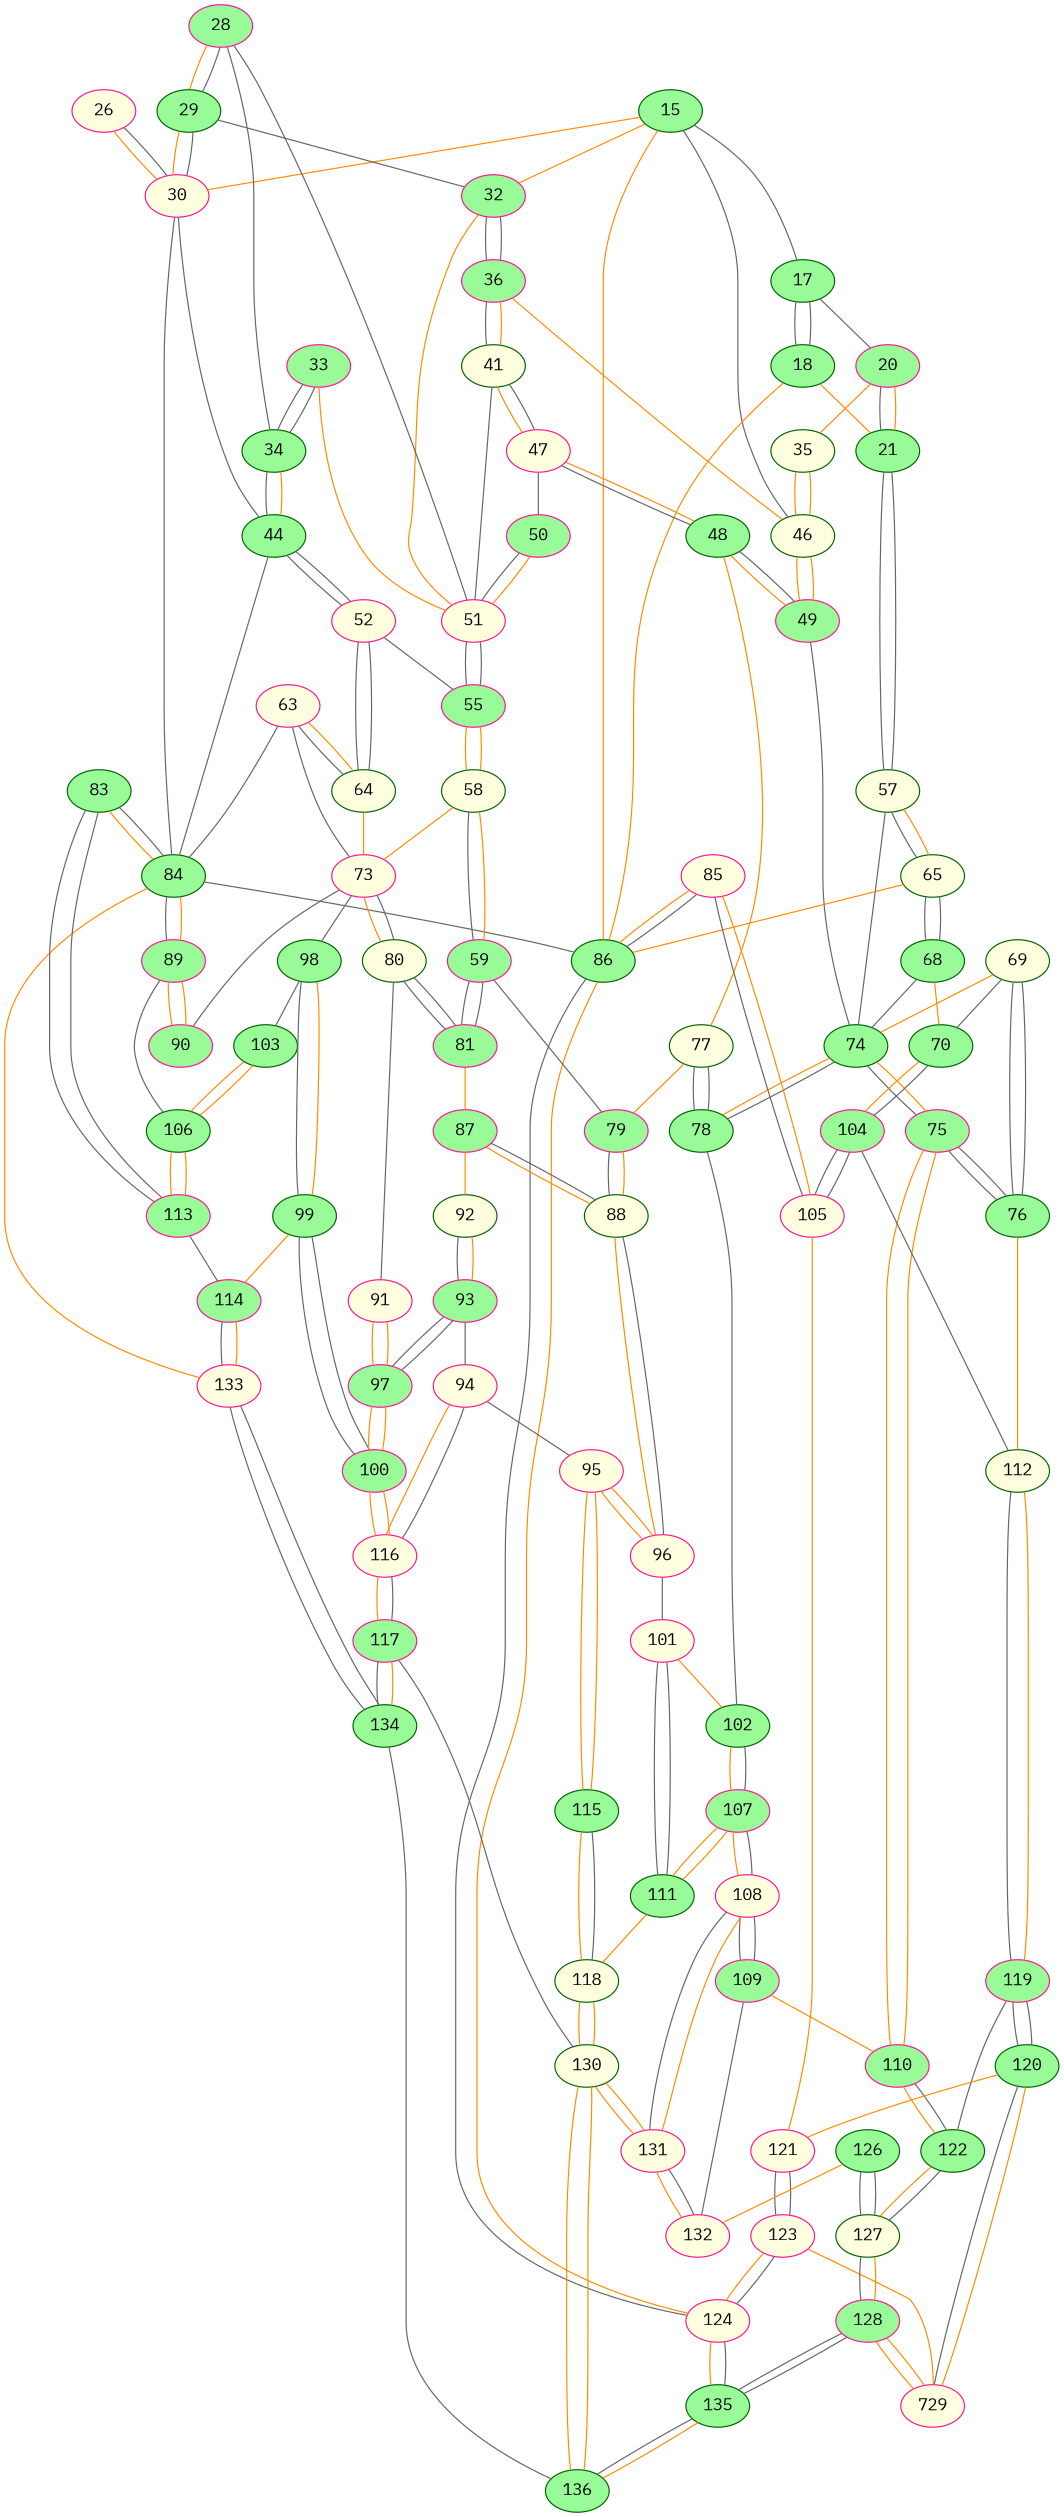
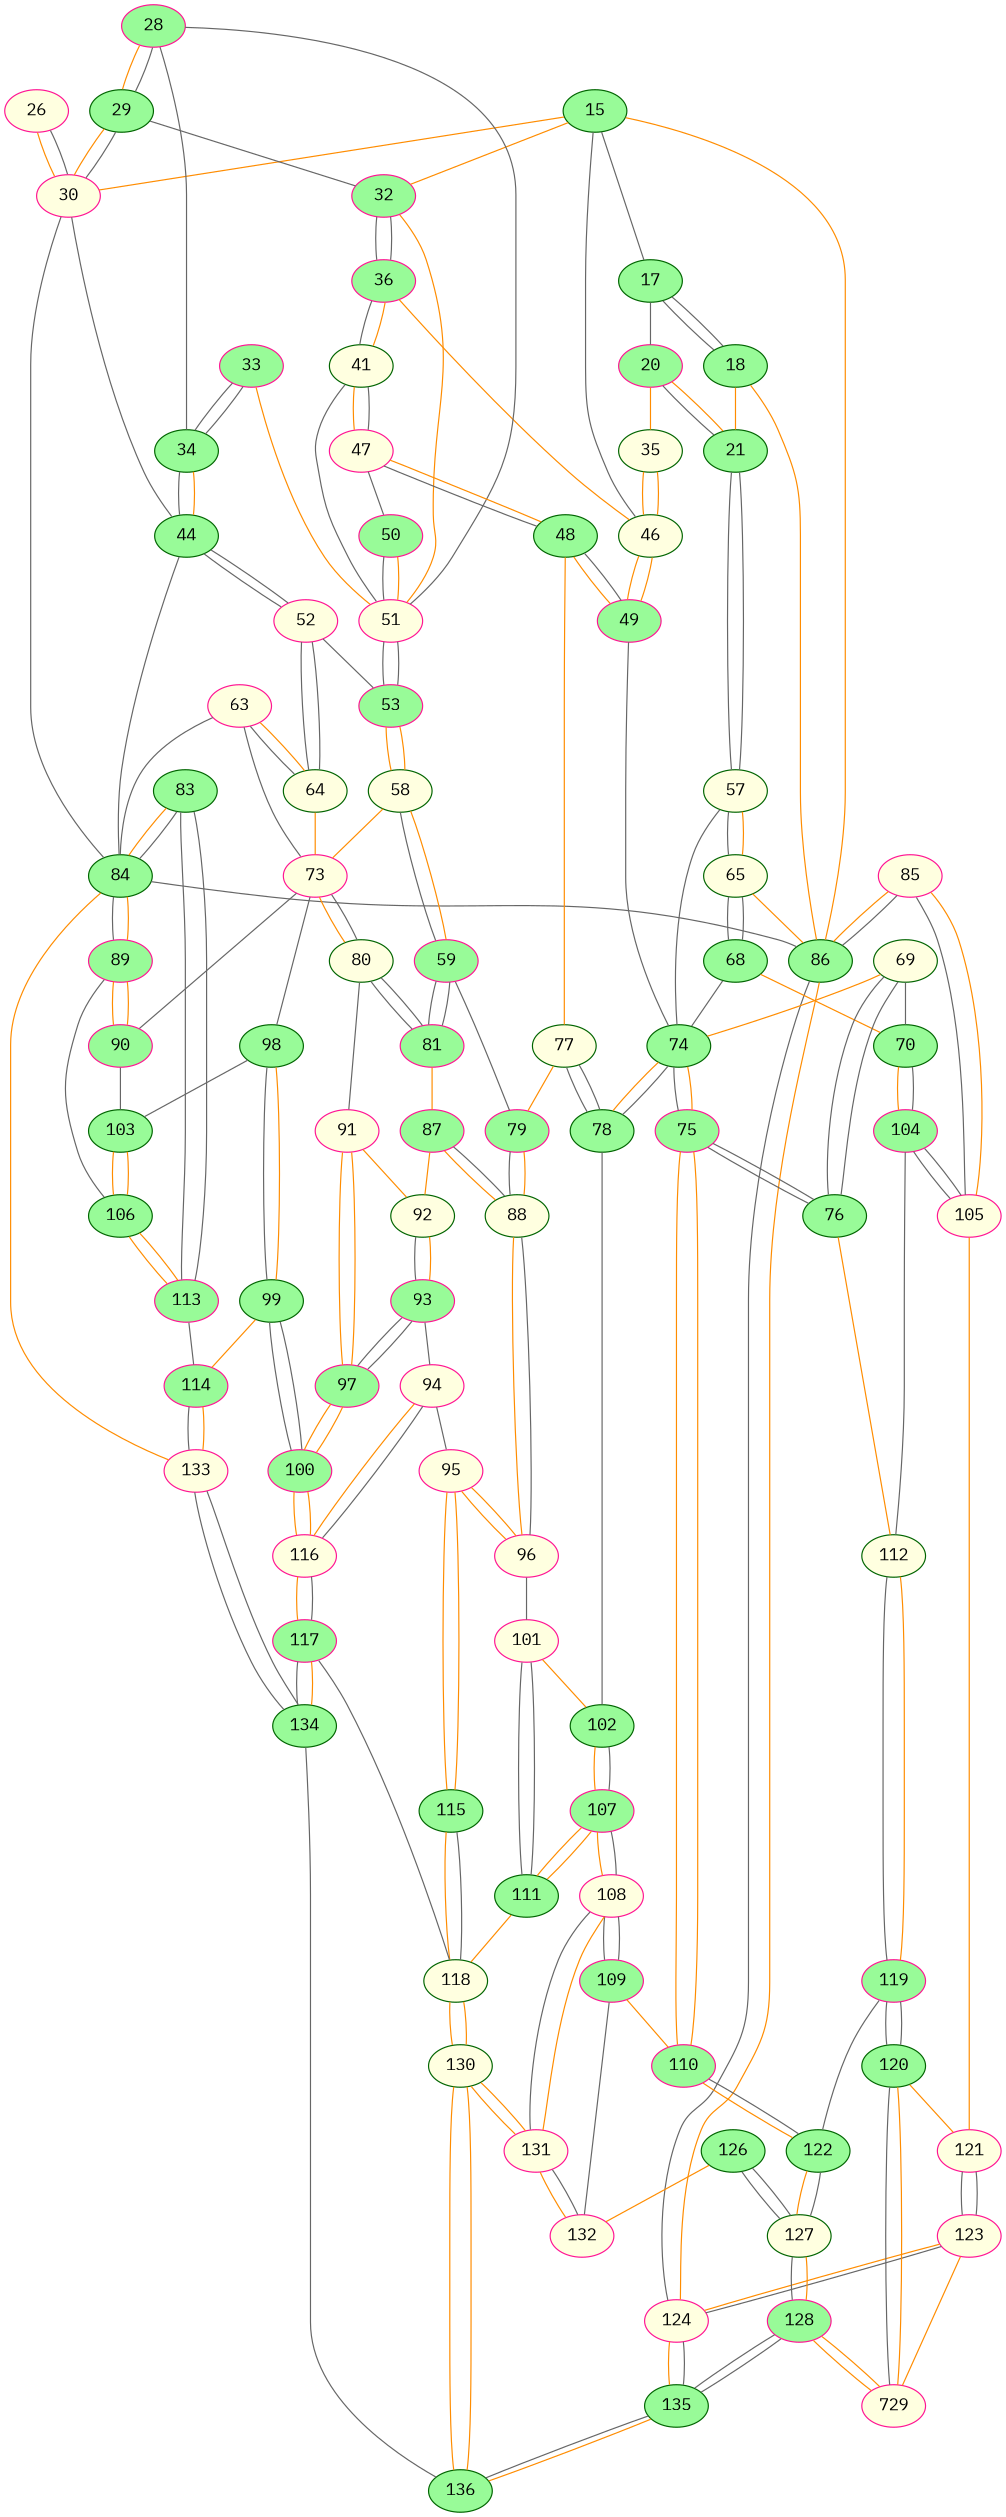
(473, 706) -> (391, 706)
none -> (120, 1089)
none -> (385, 1173)
(489, 1864) -> (394, 1806)
